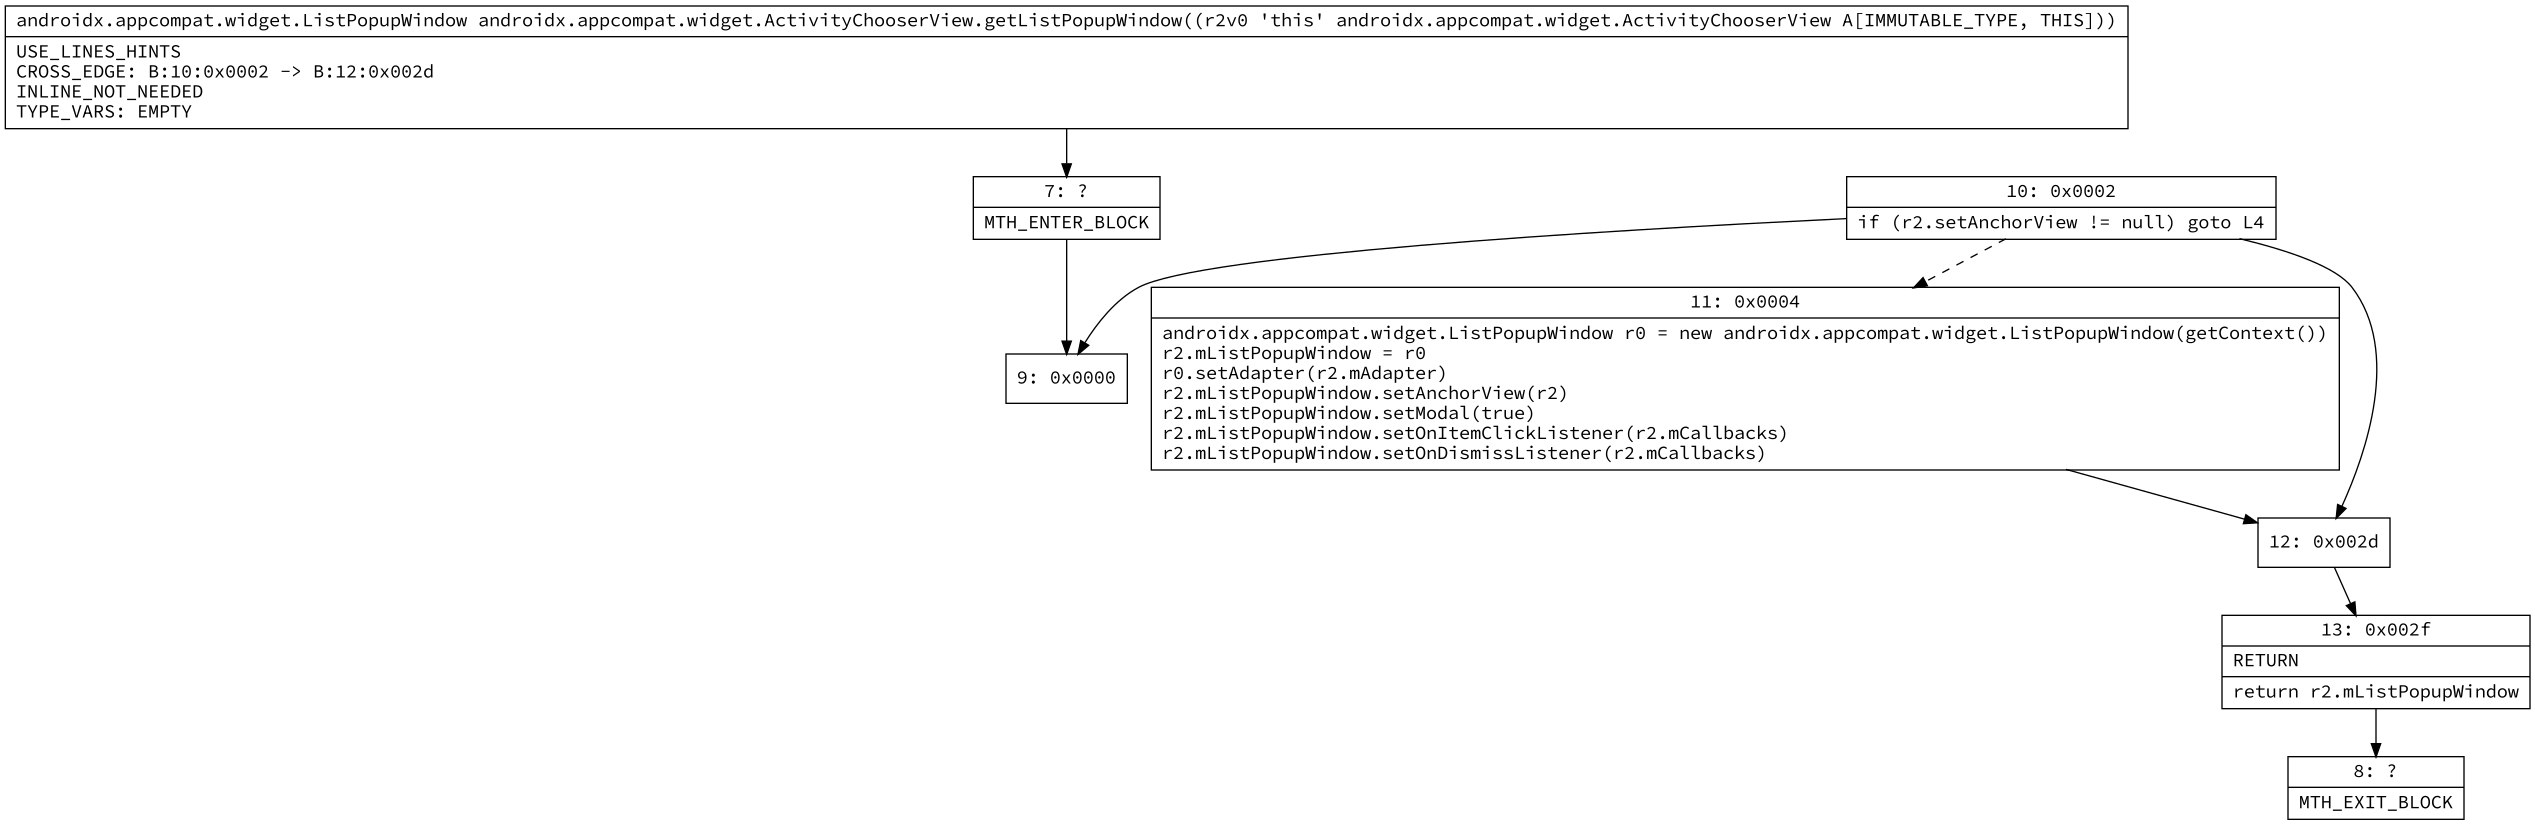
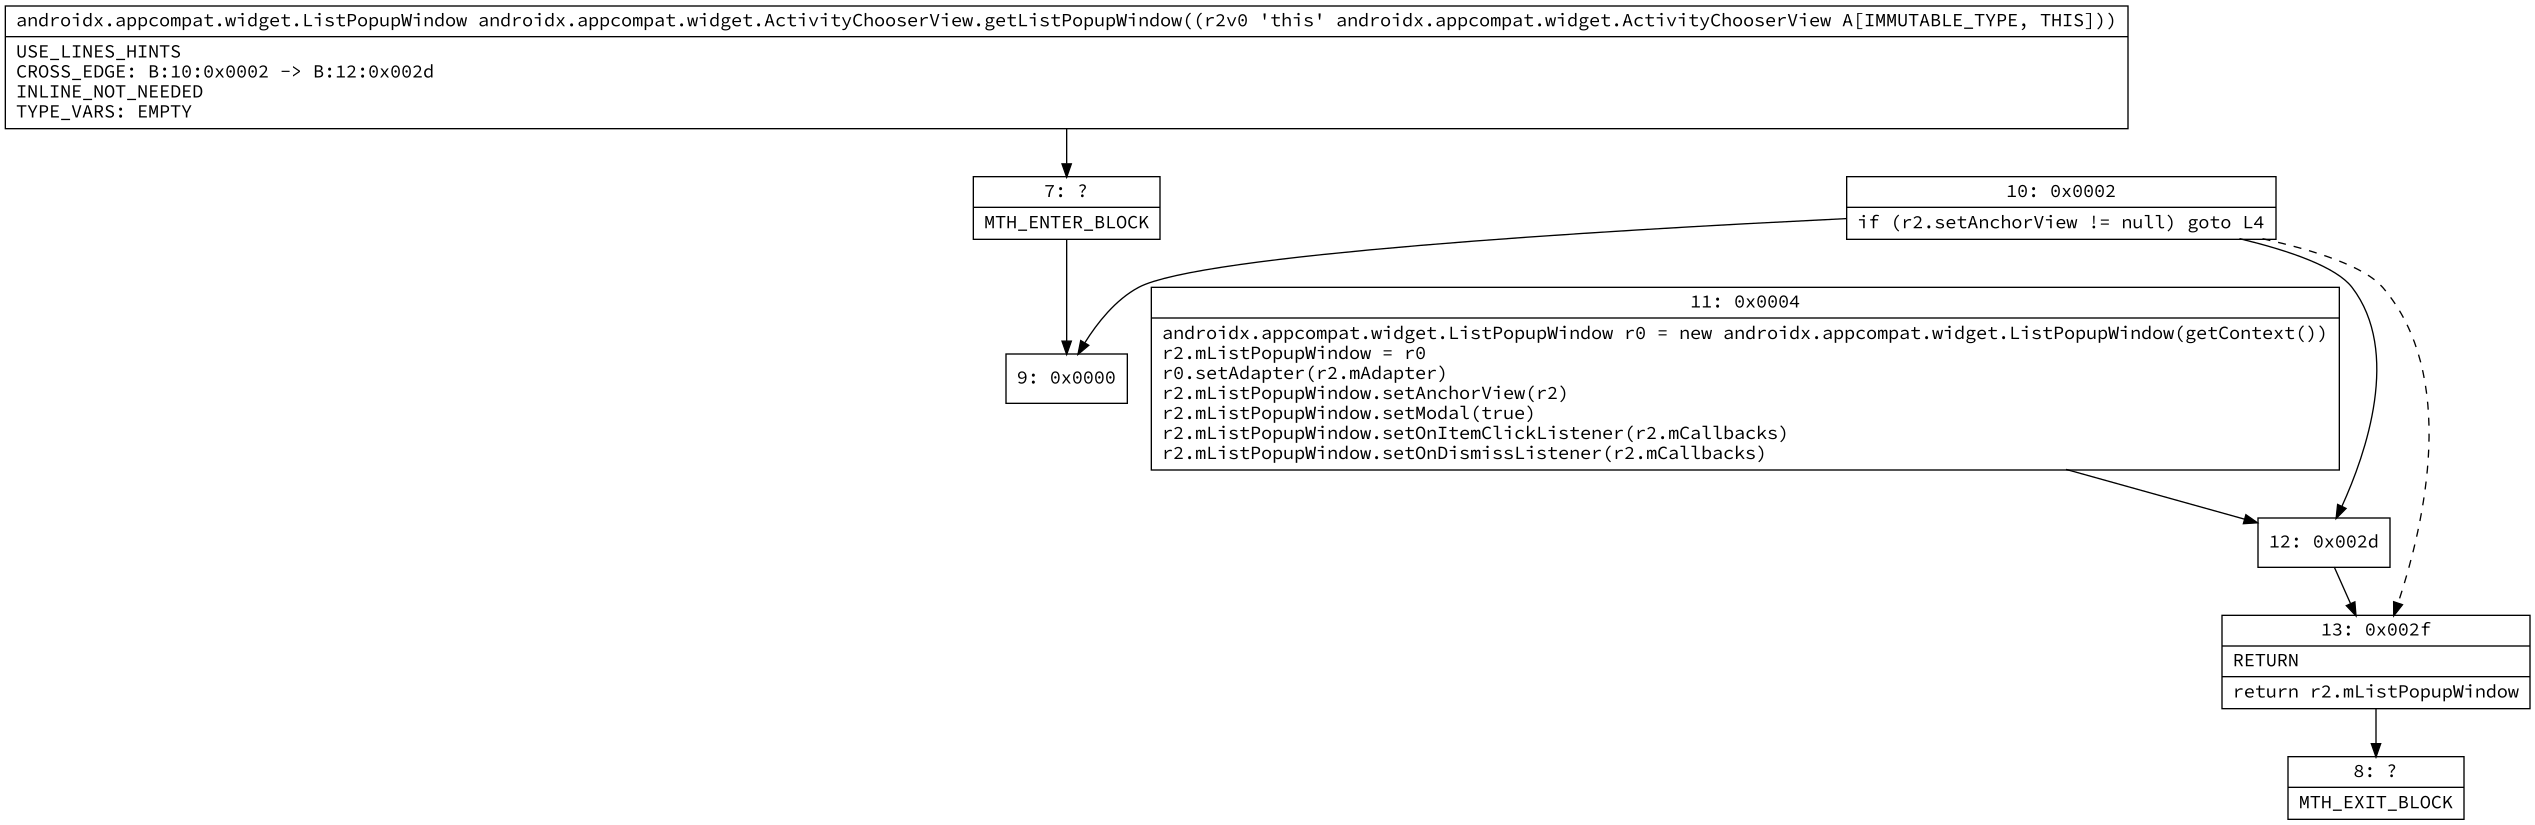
(1966, 260) -> (2423, 377)
